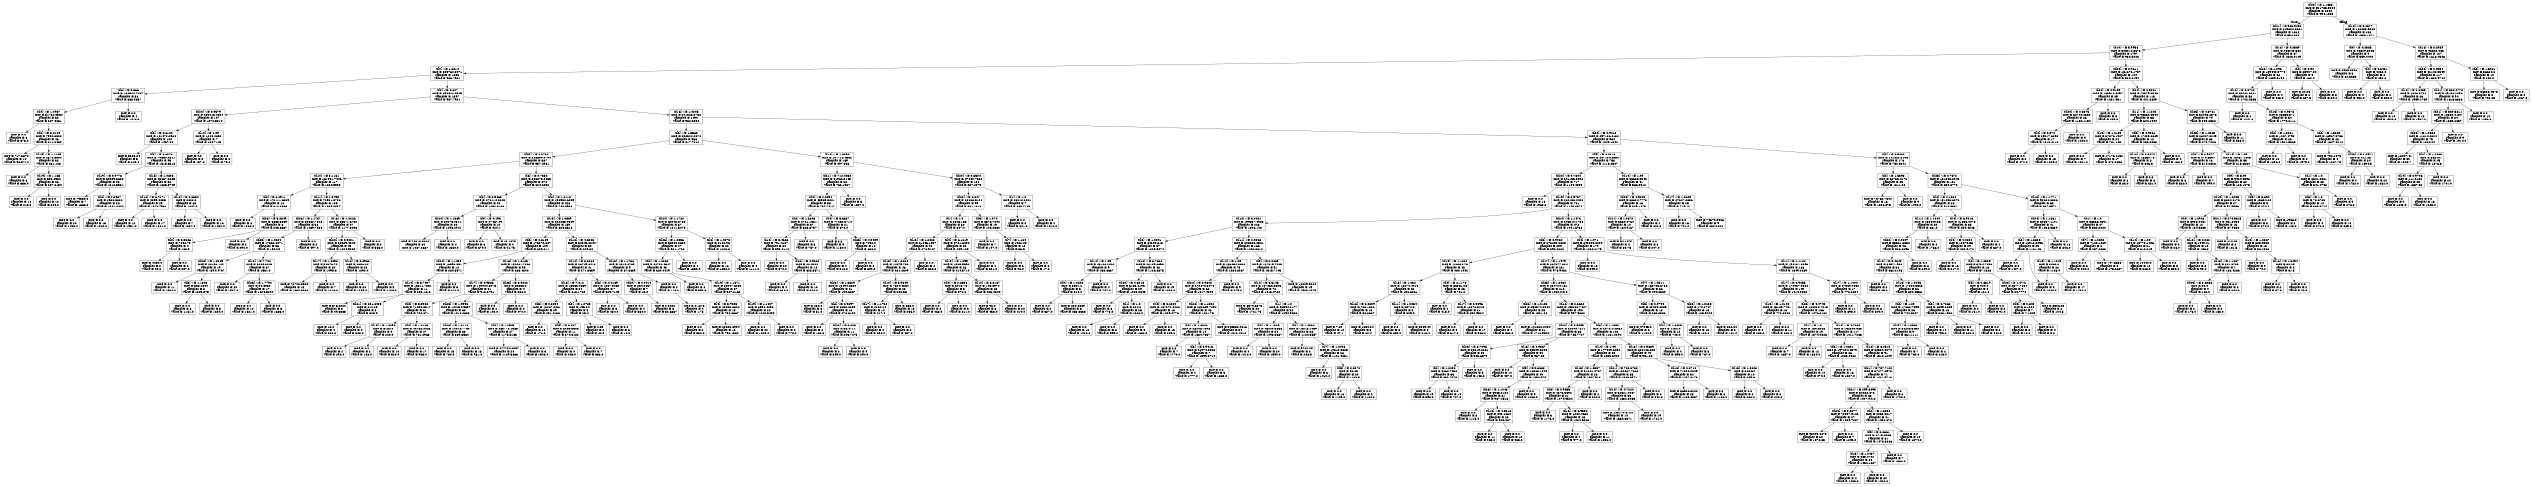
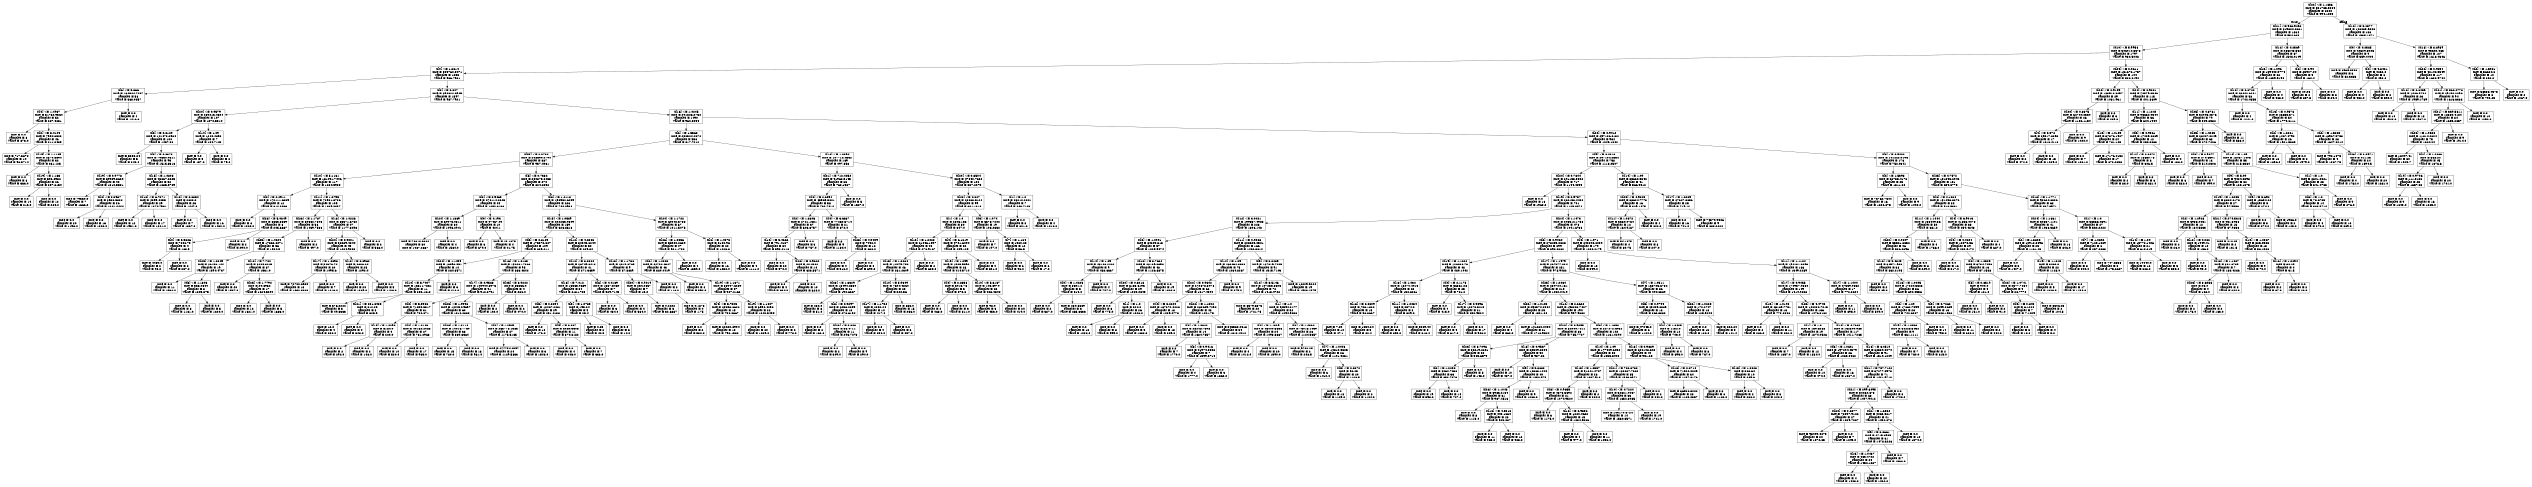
(622, 266) -> (622, 266)
(2031, 267) -> (2038, 255)
(808, 288) -> (808, 288)
(1938, 319) -> (1921, 320)
